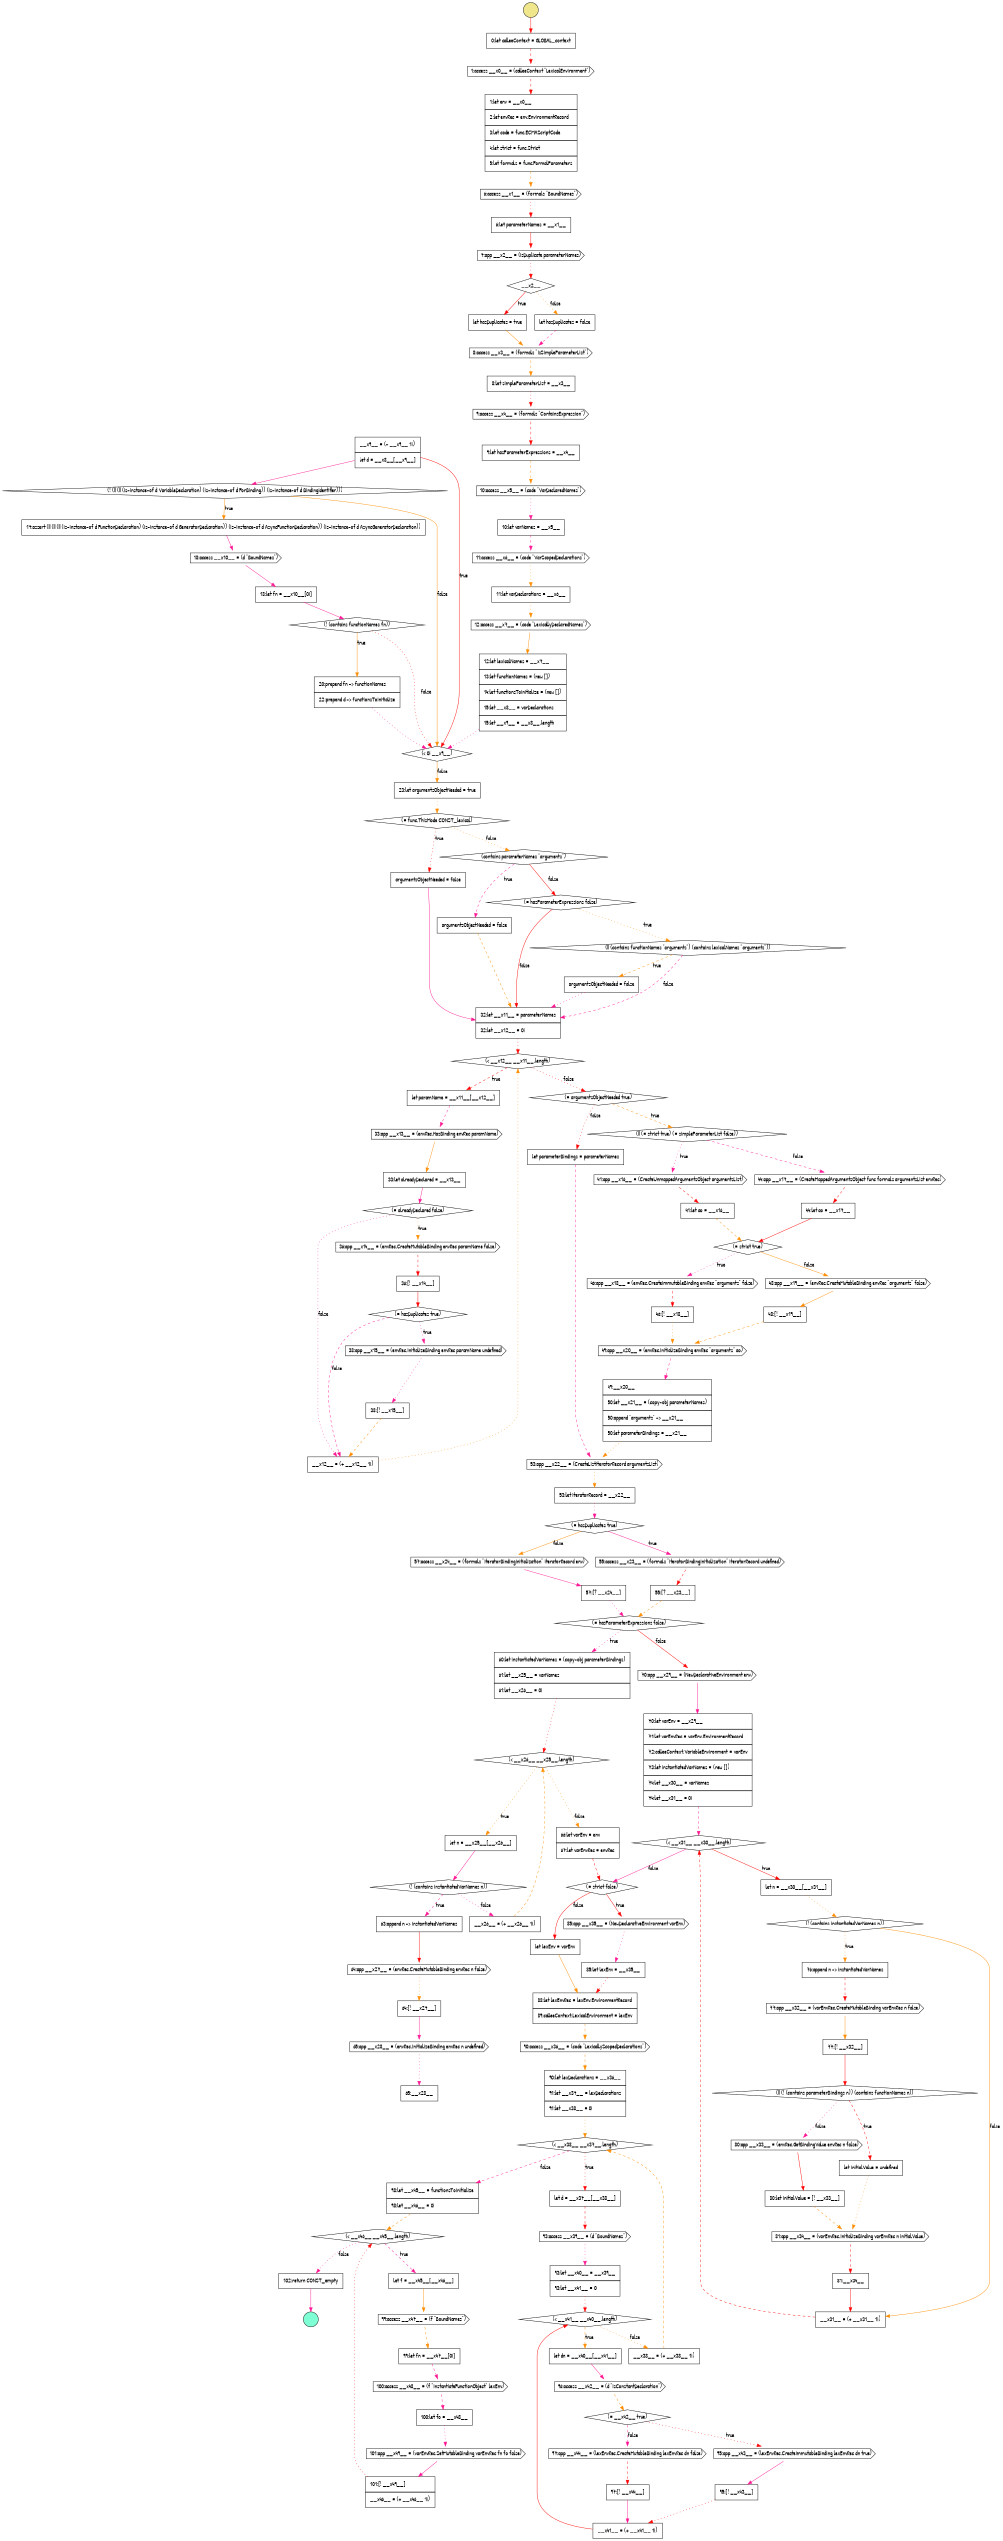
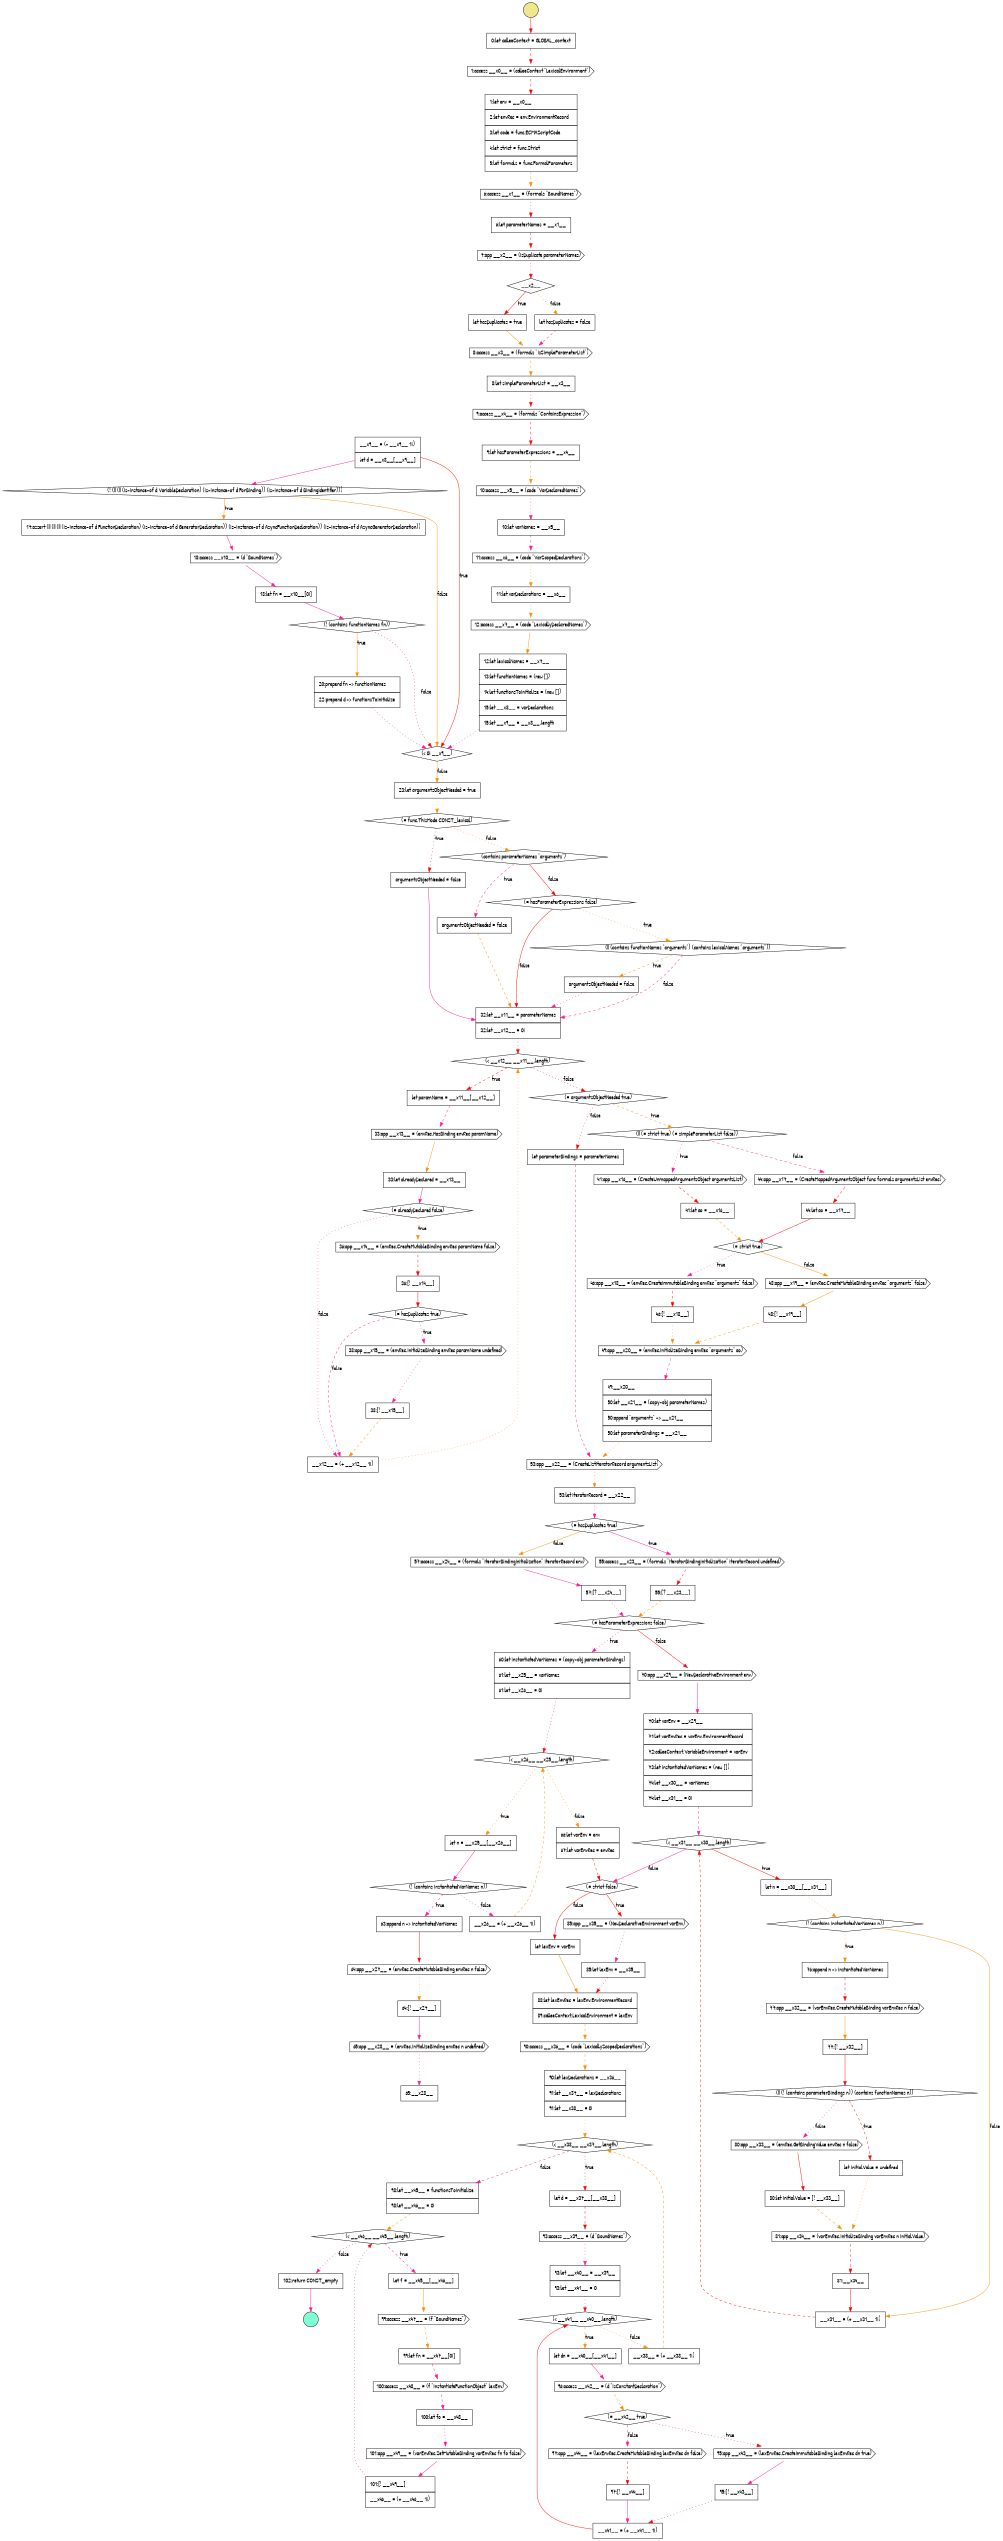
(531, 238) -> (531, 238)
